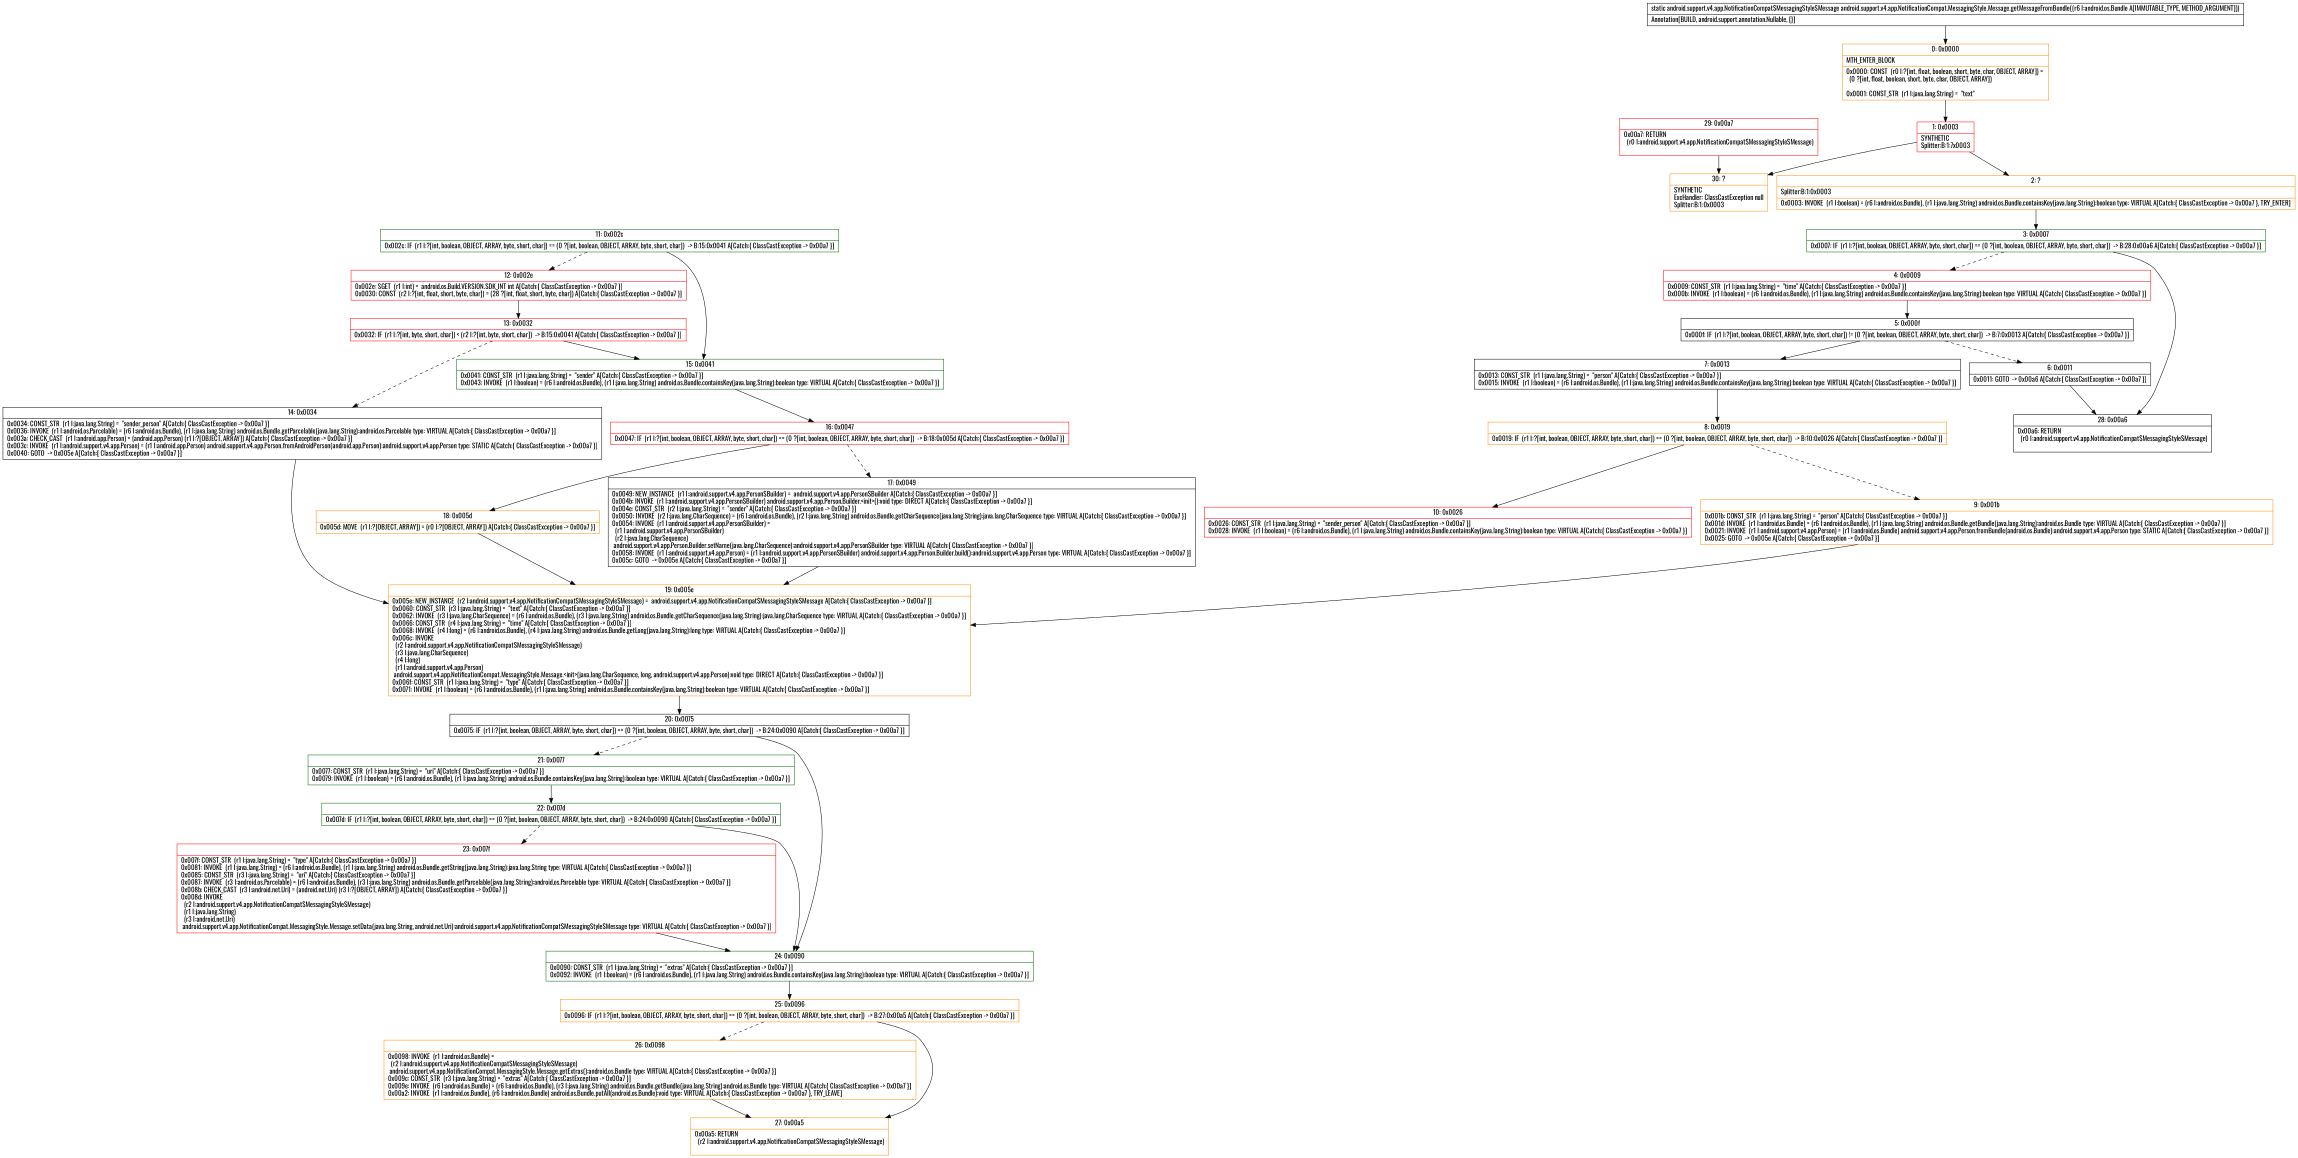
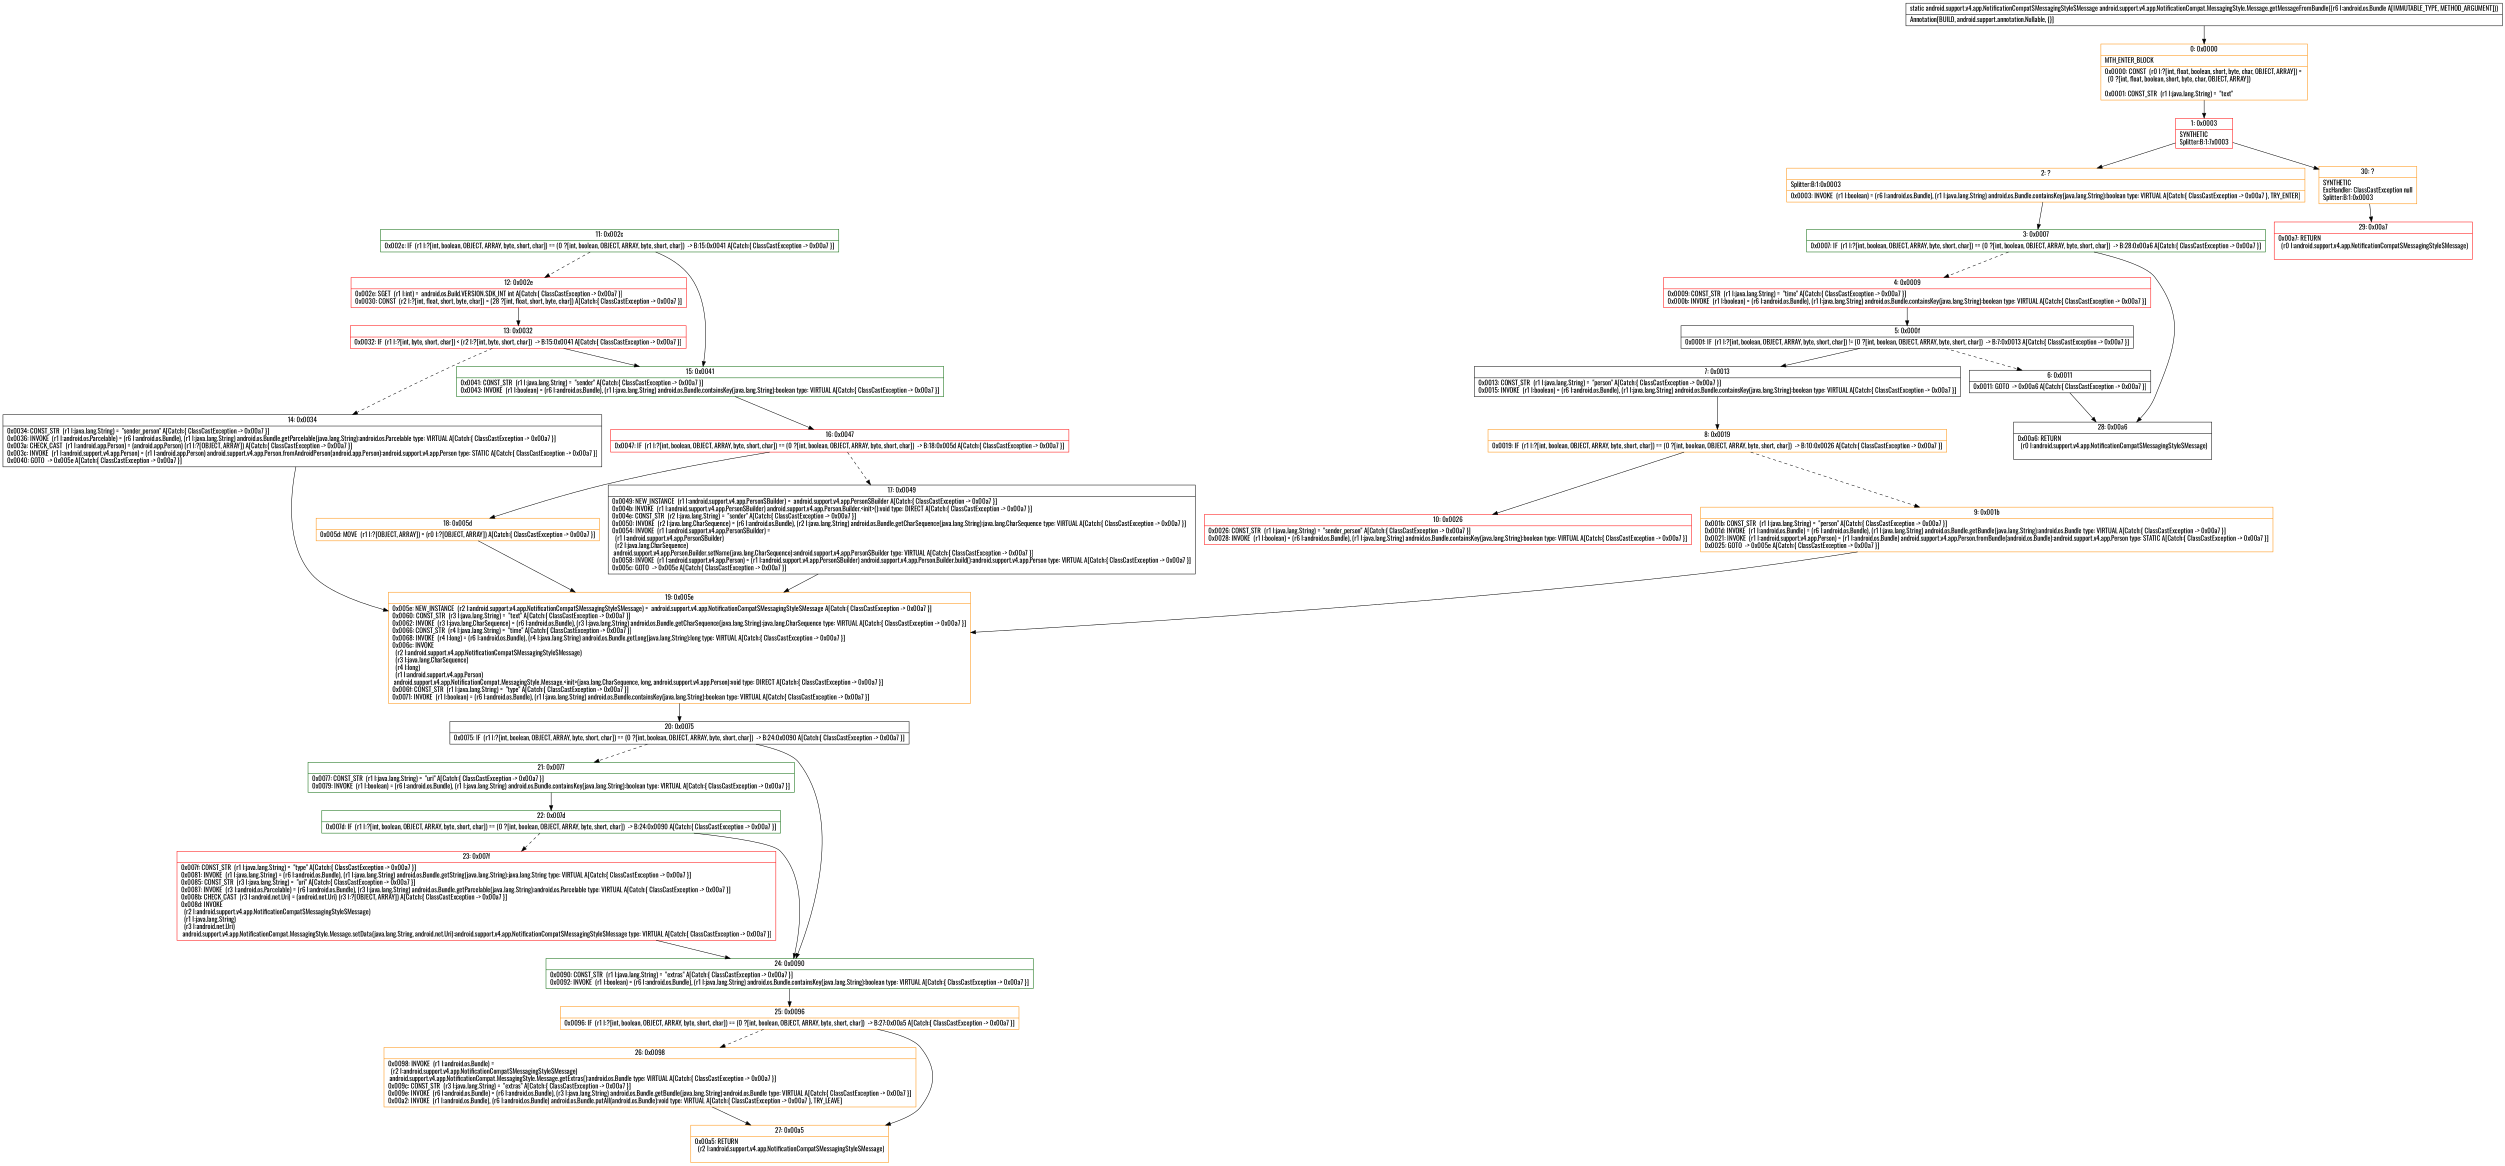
(1719, 162) -> (2370, 210)
